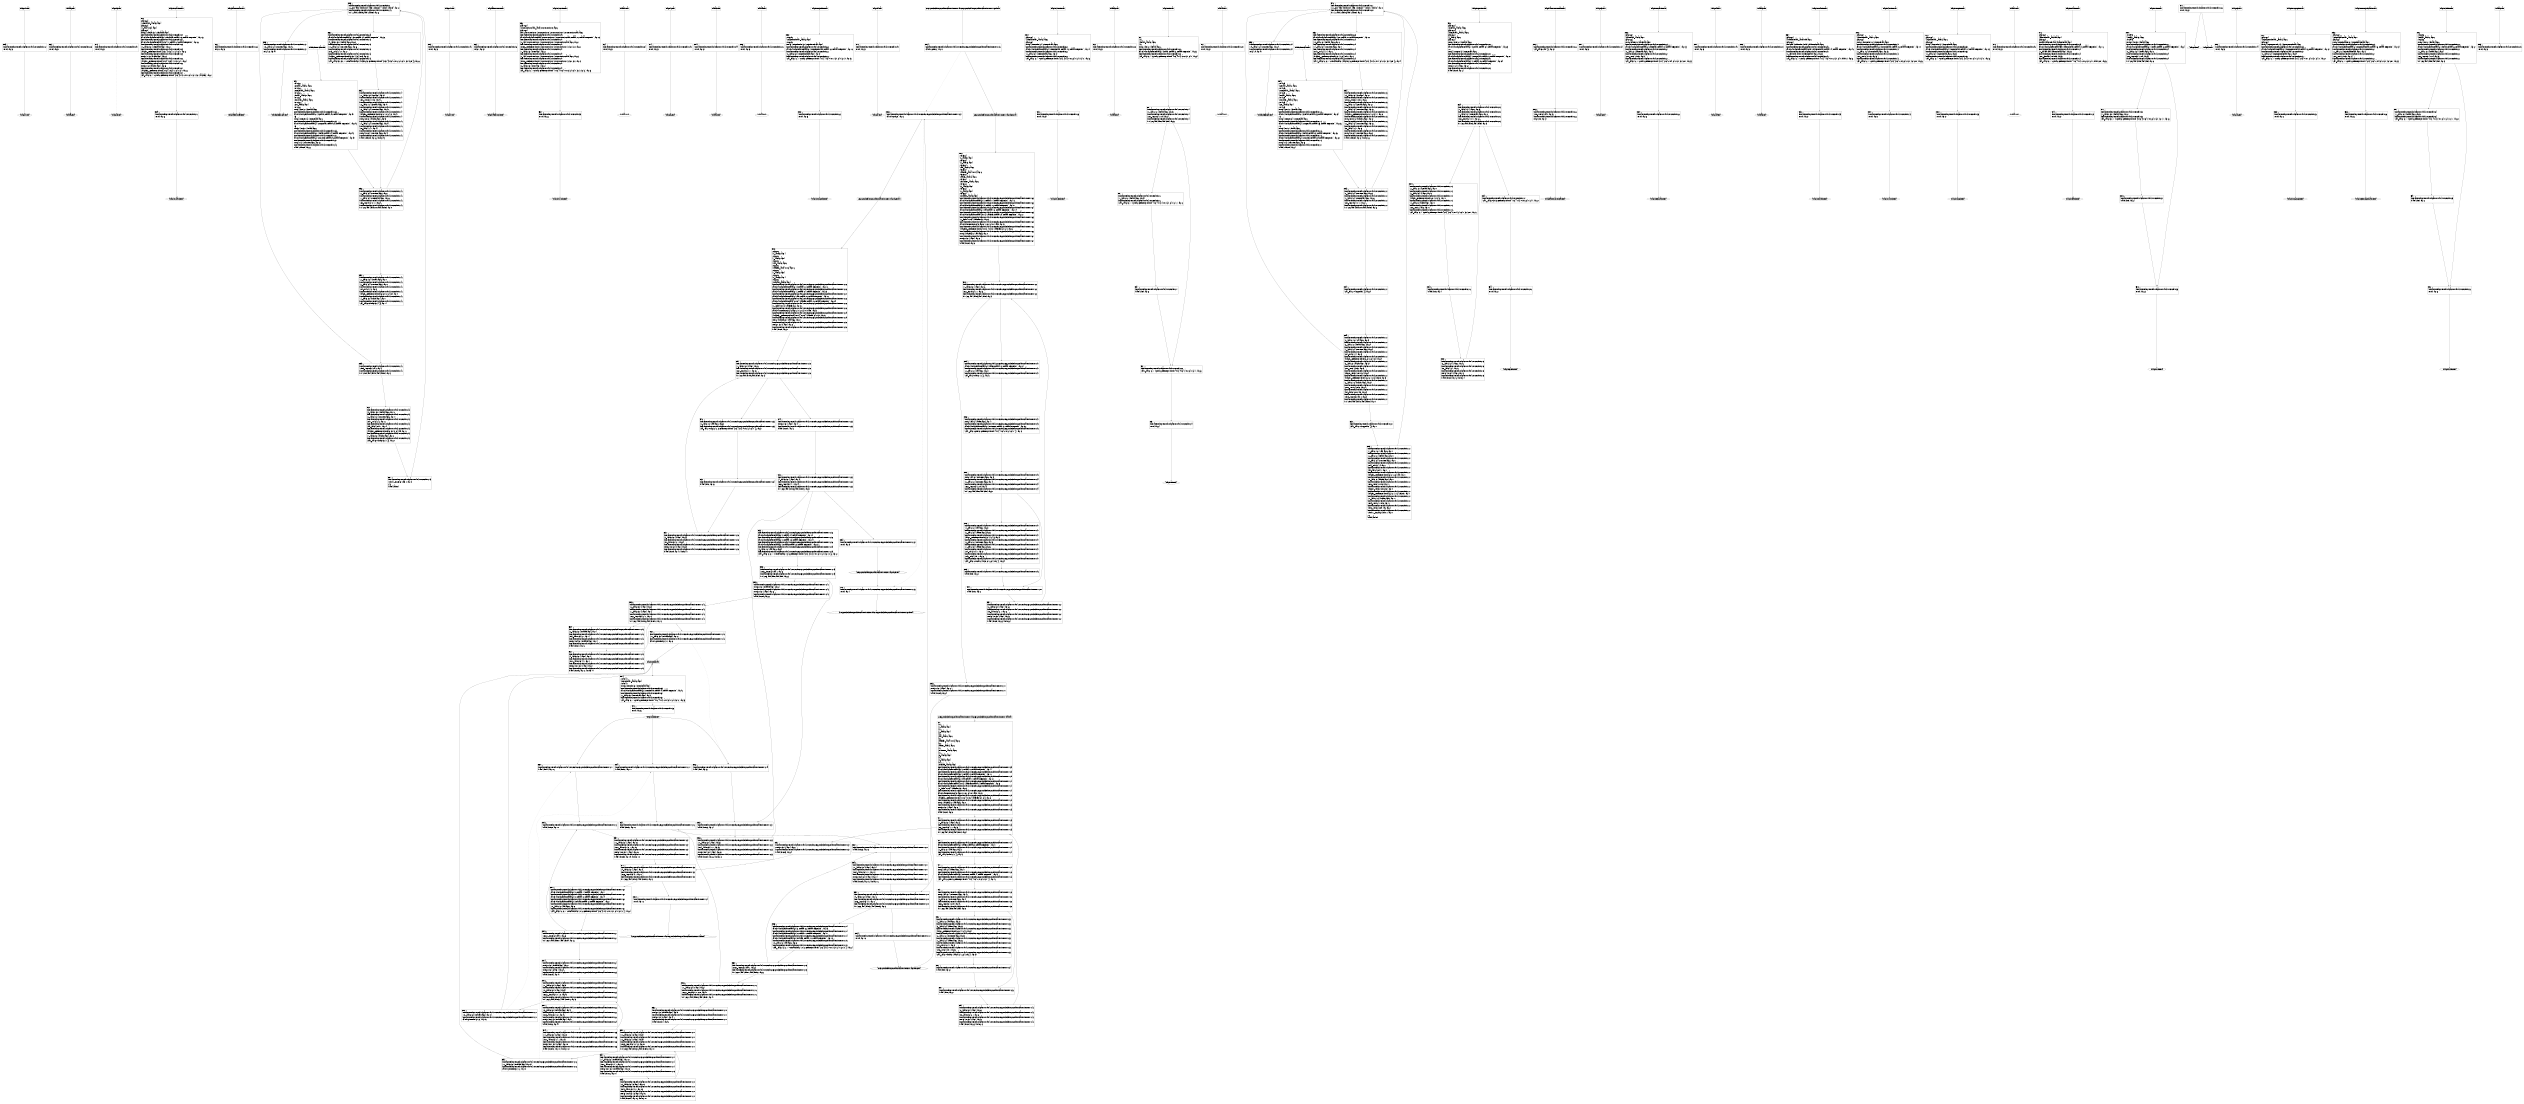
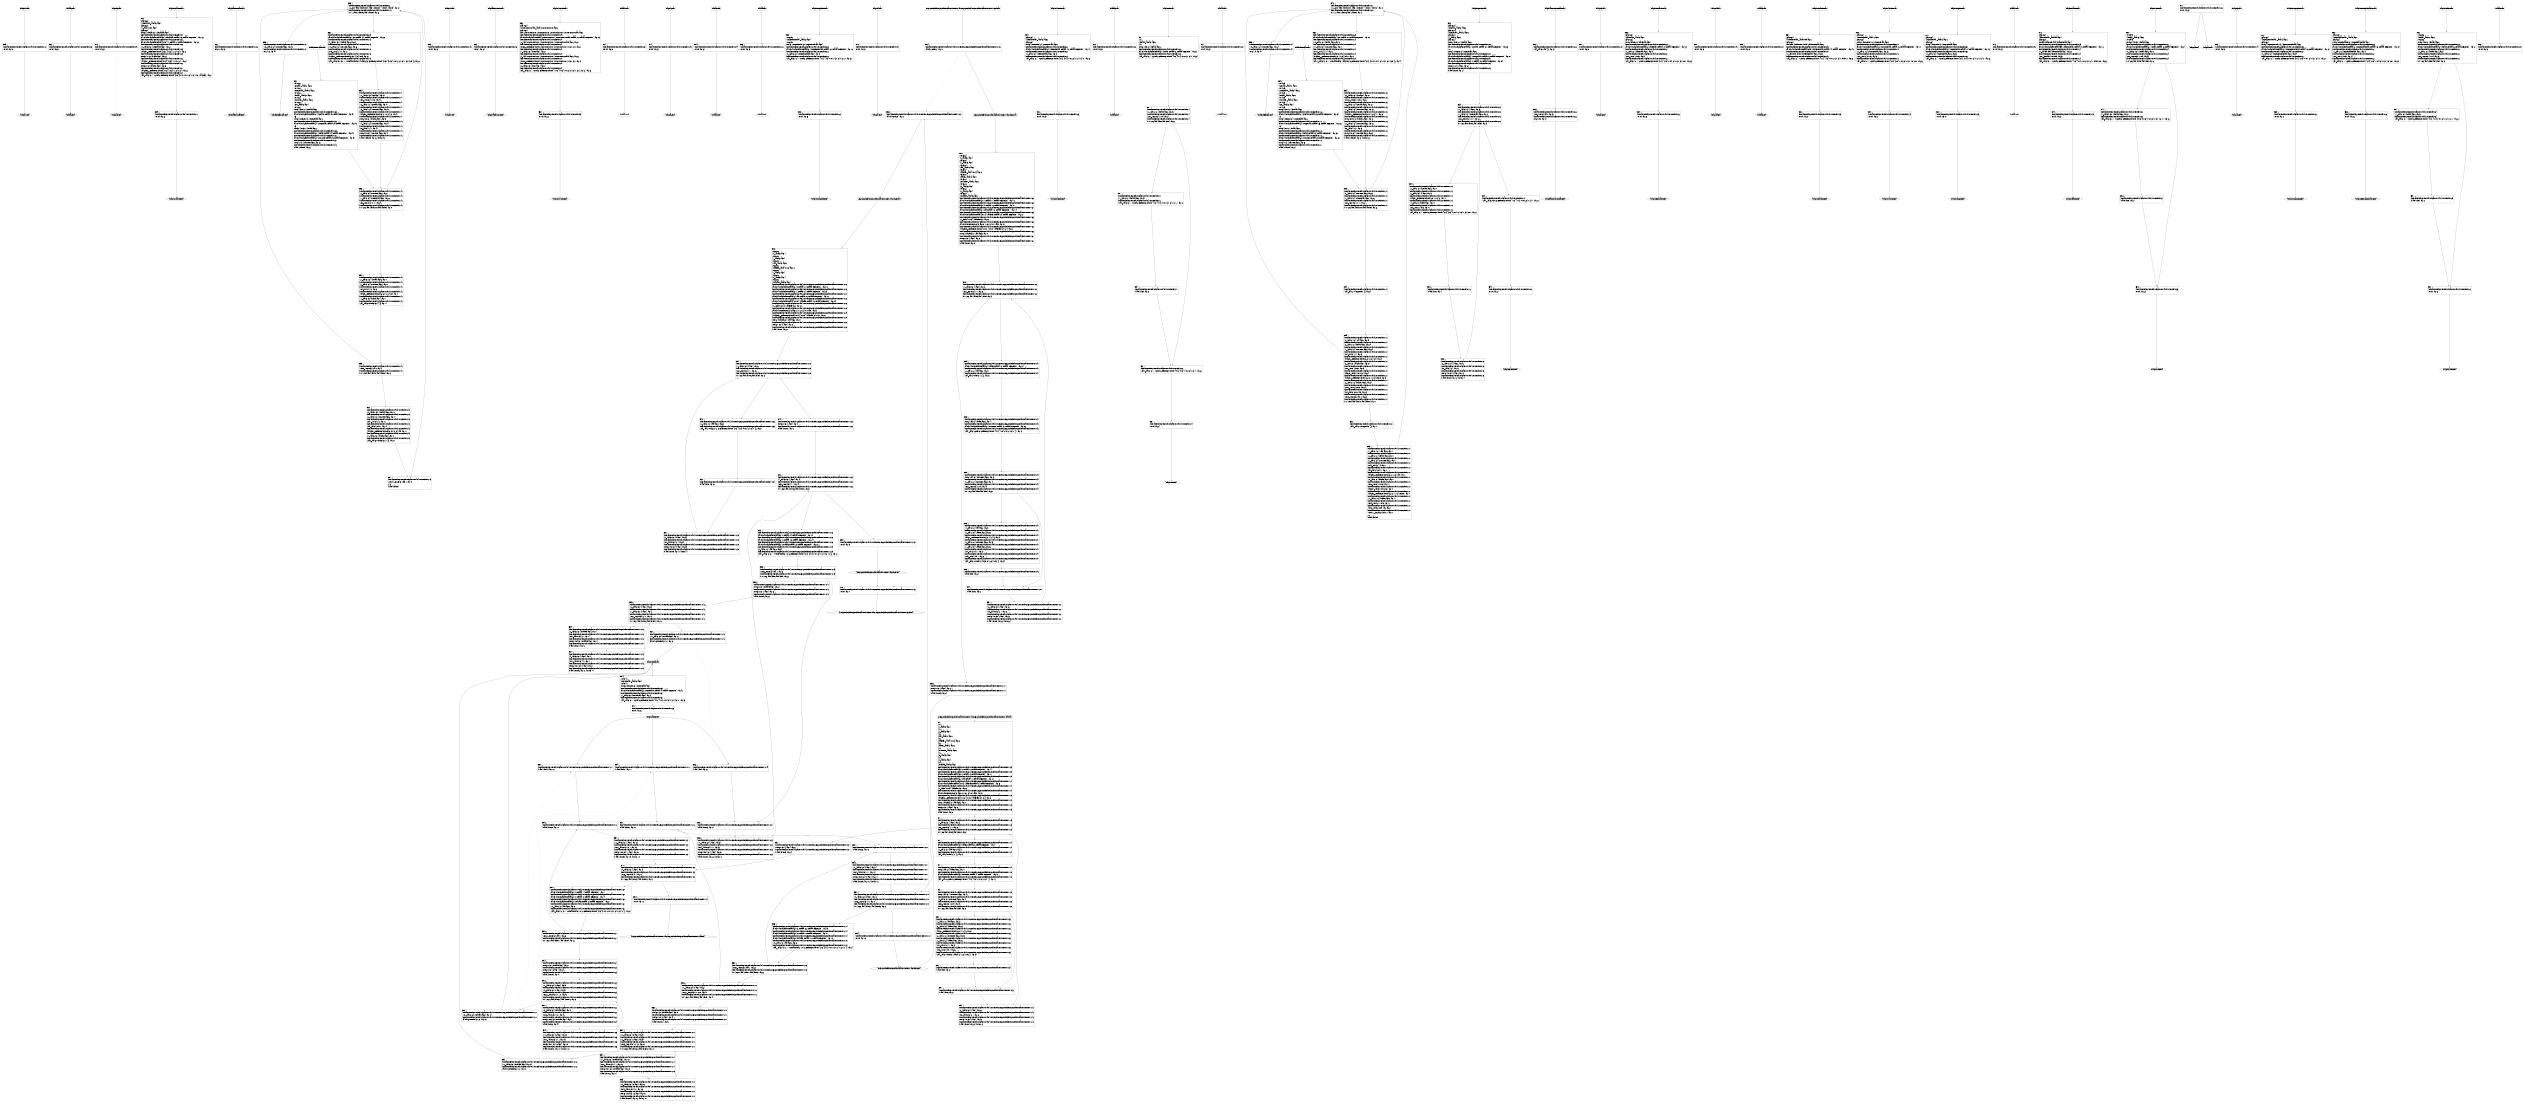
(608, 50) -> (608, 50)
